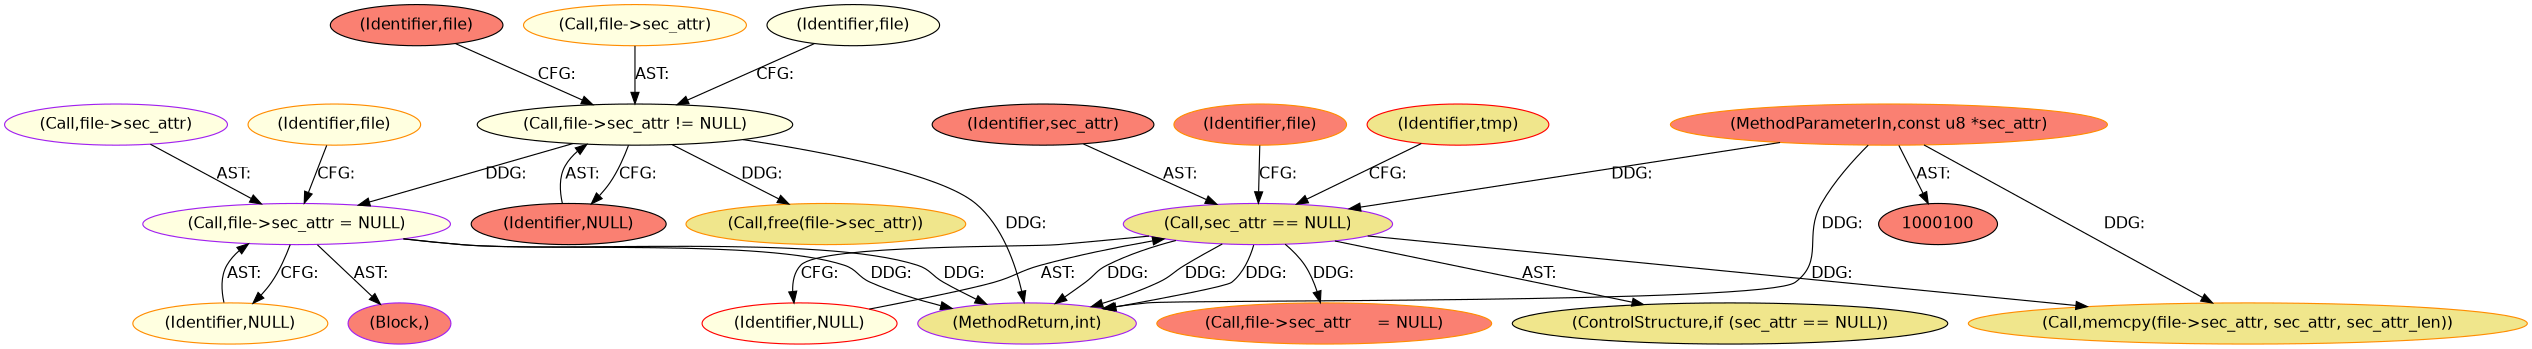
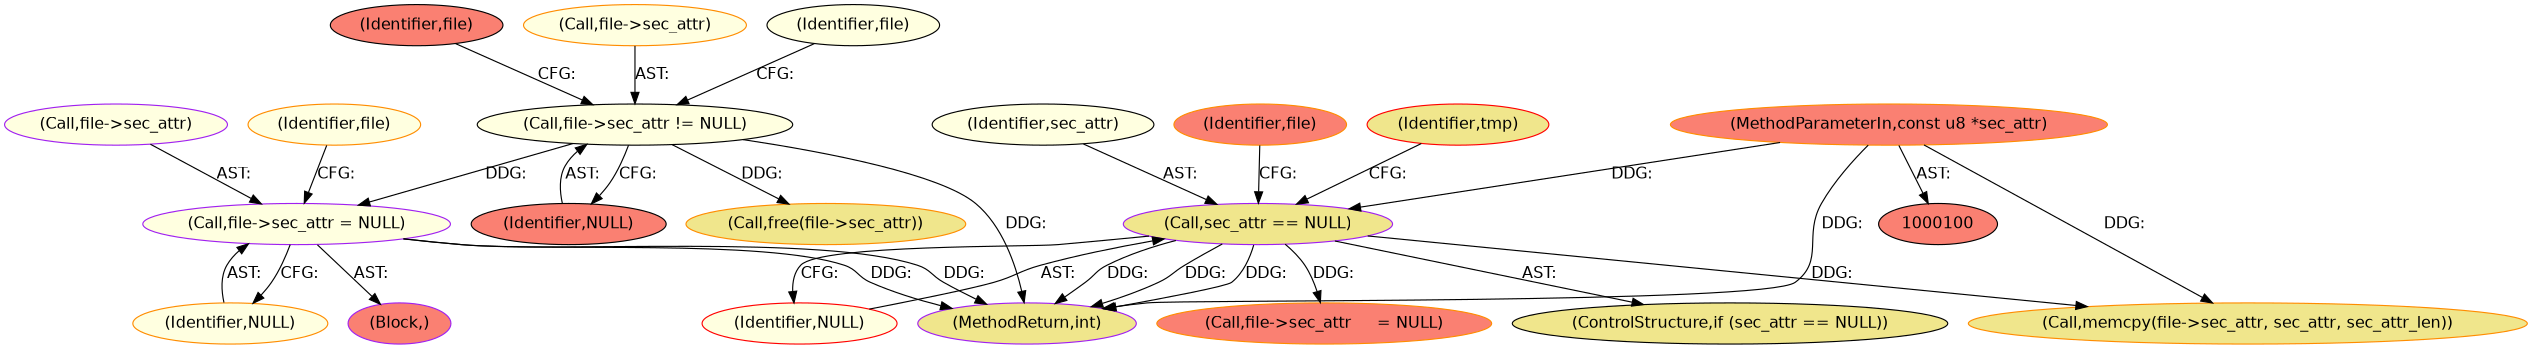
(1043, 125) -> (1043, 125)
